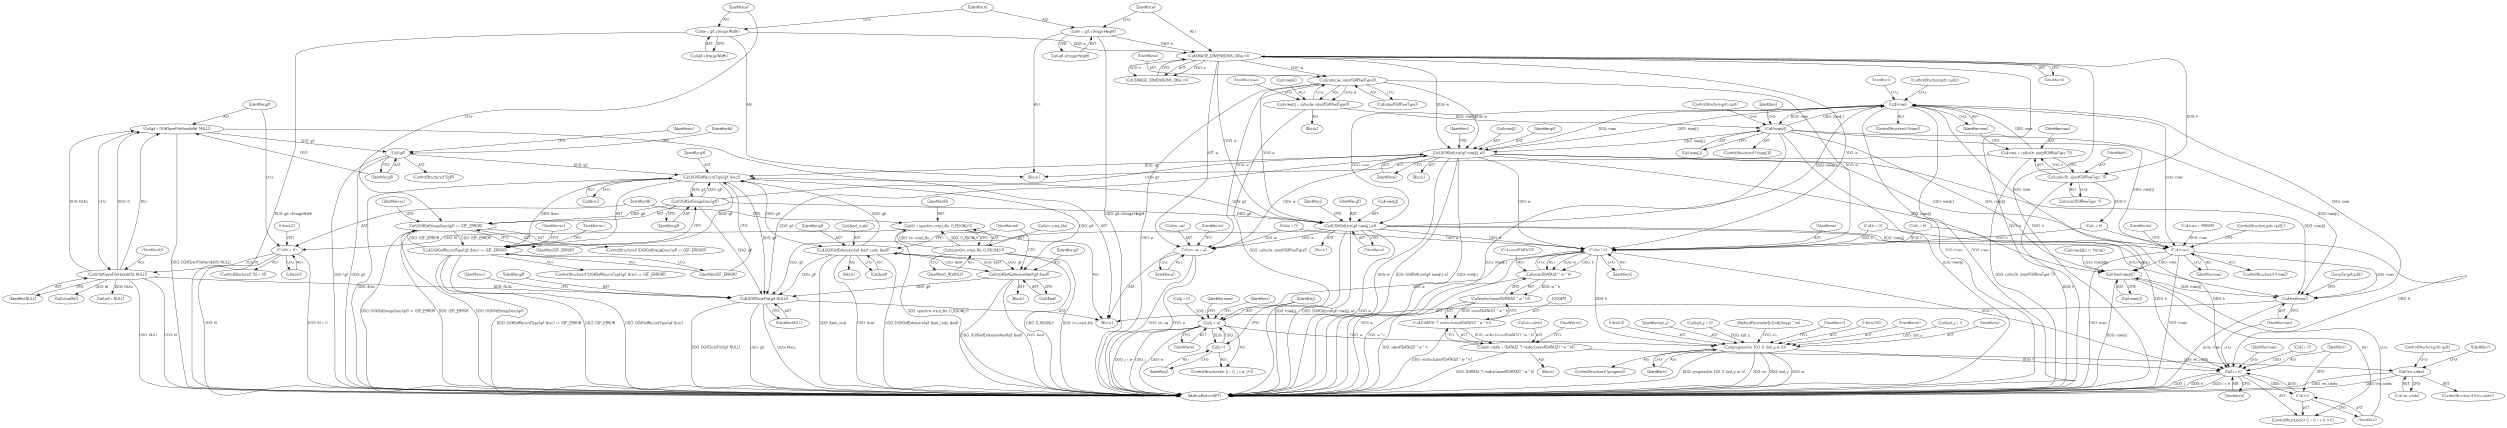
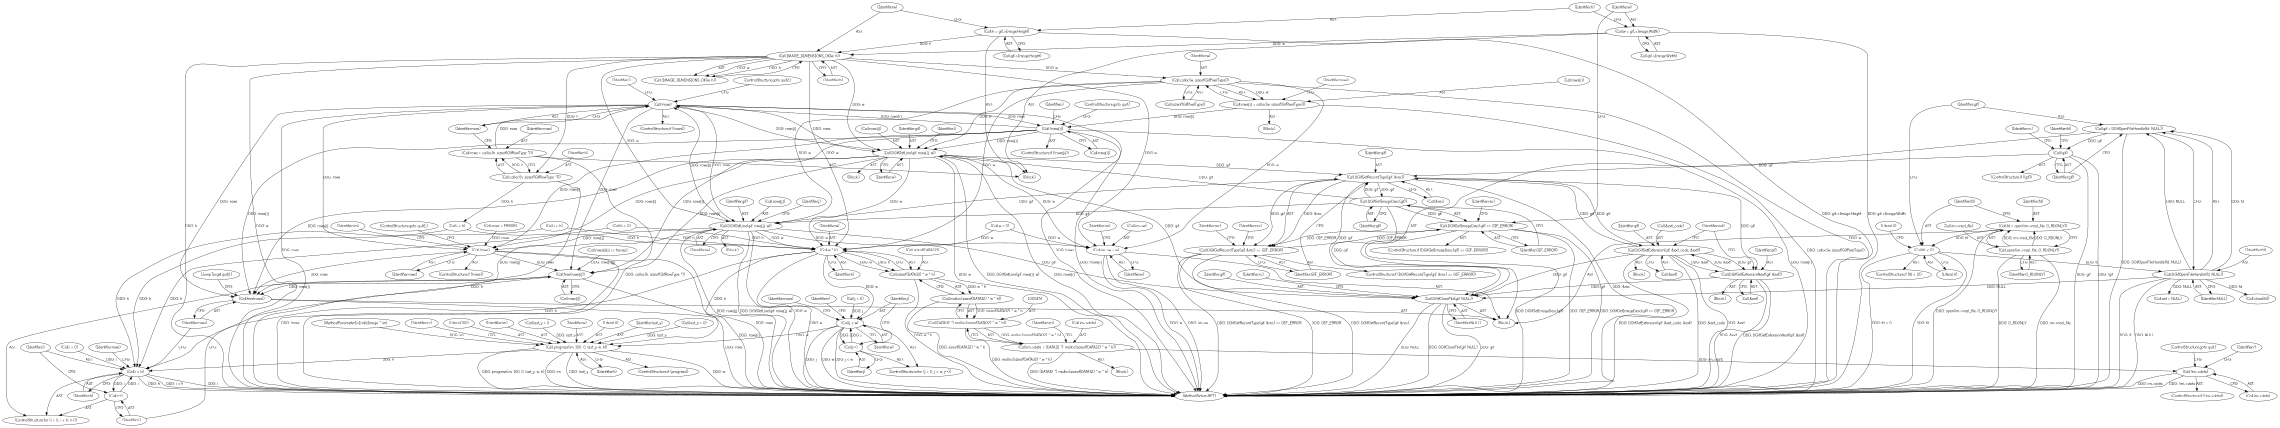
(1213, 153) -> (1151, 153)
(2080, 202) -> none
